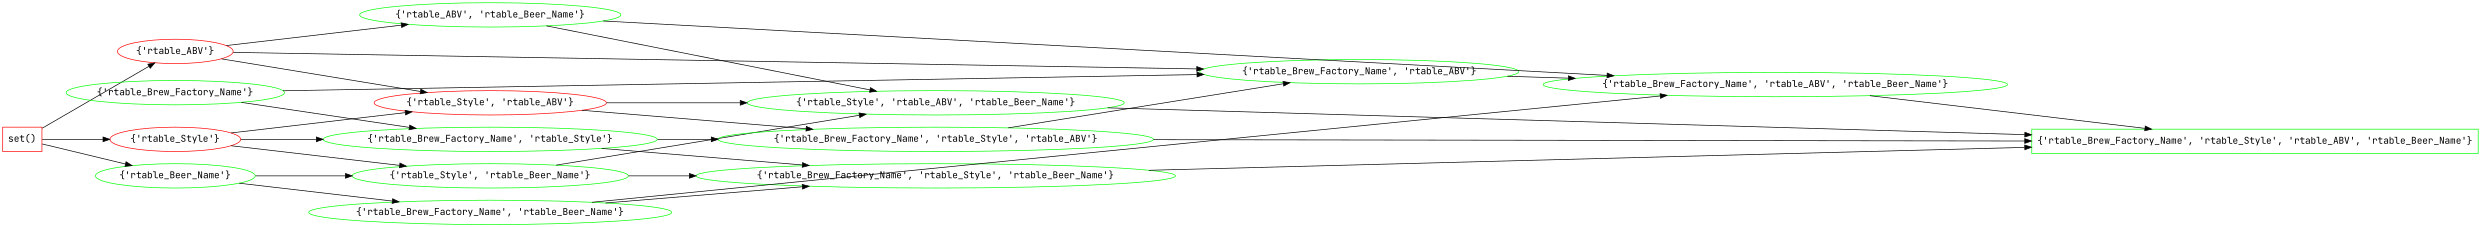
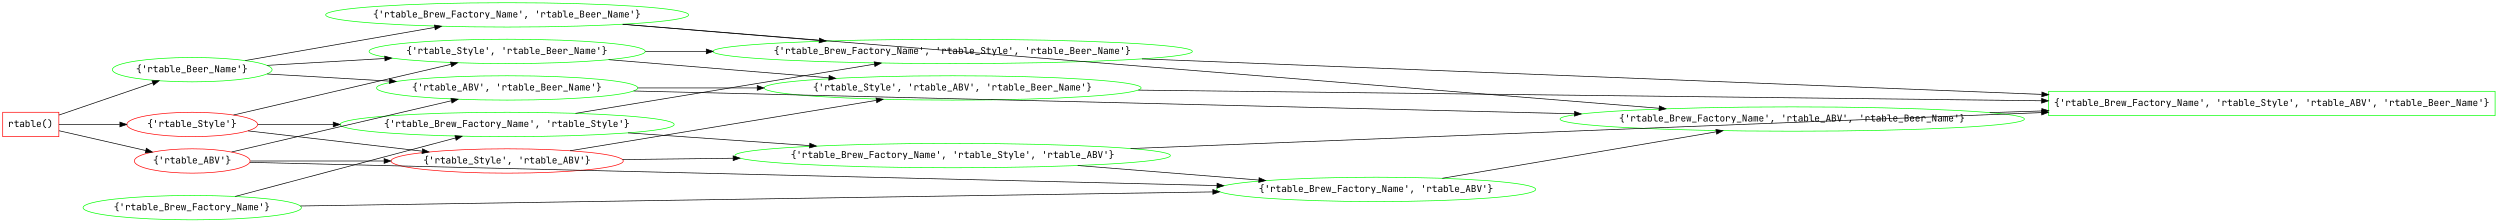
none -> (328, 78)
(22, 139) -> (31, 124)
